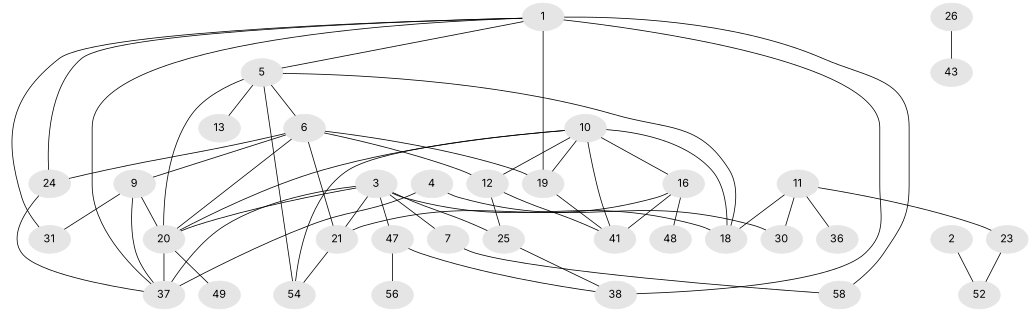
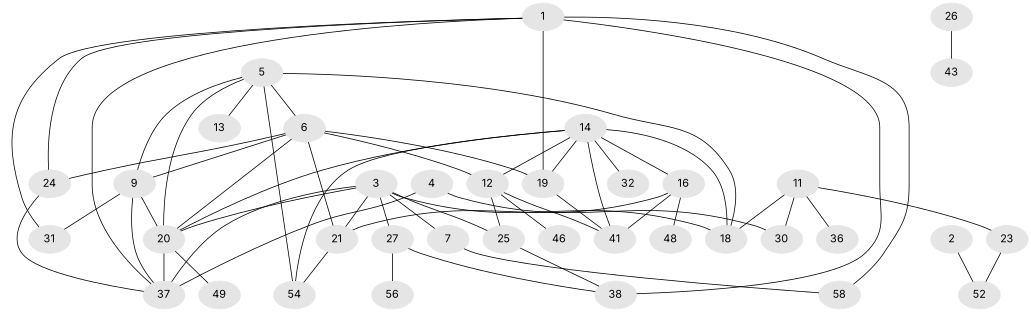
(403, 45) -> (175, 107)
(586, 128) -> (586, 128)
none -> (628, 184)
(393, 239) -> (393, 239)
none -> (559, 239)
